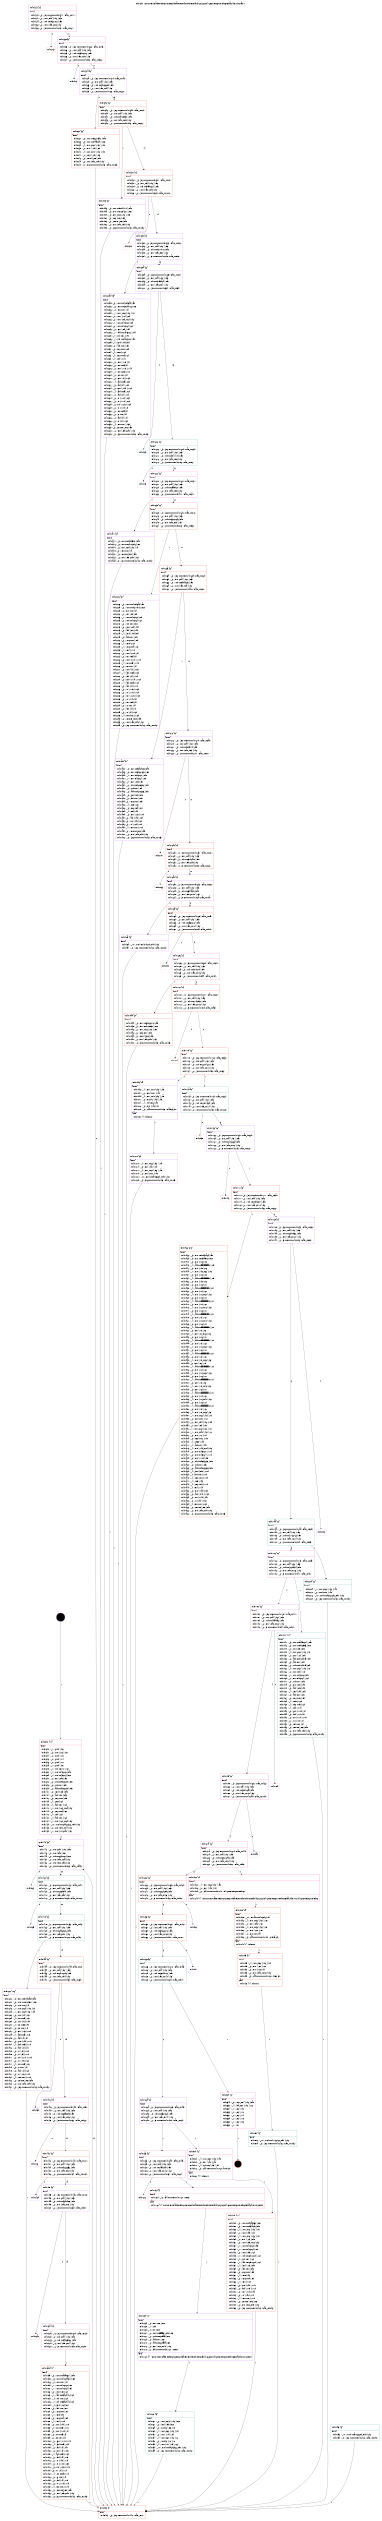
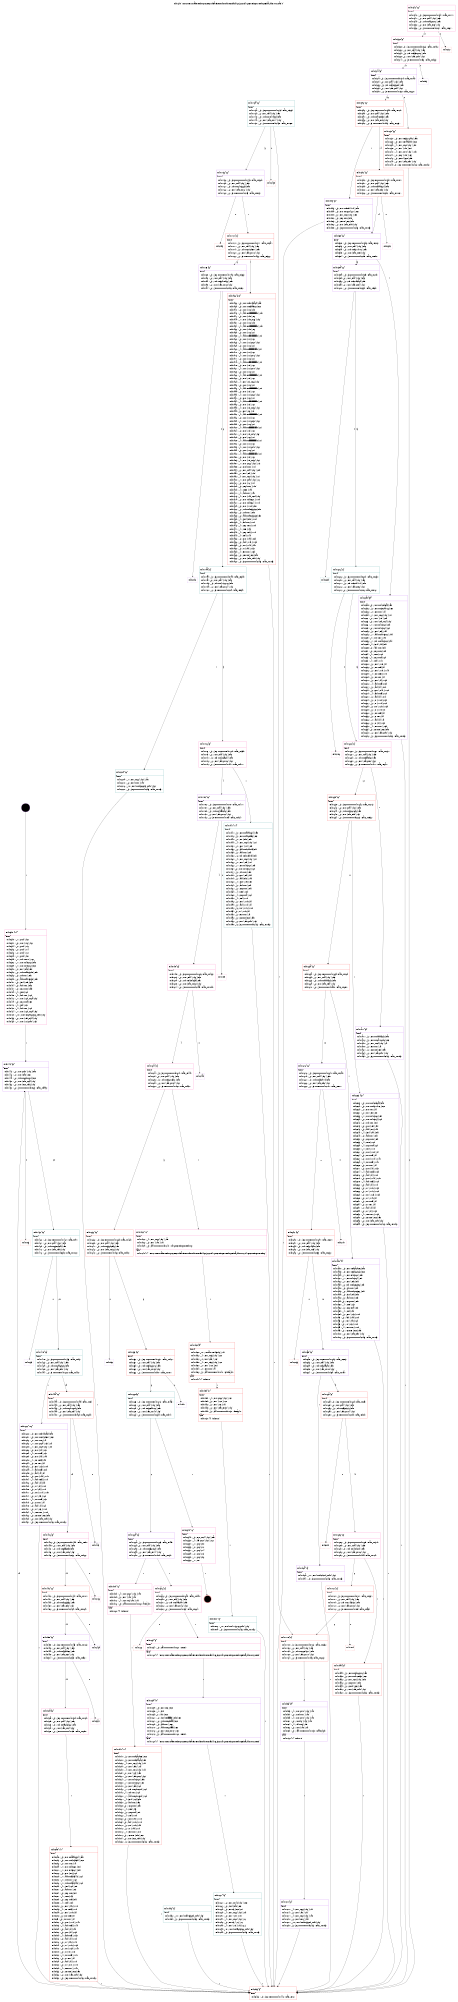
(205, 1080) -> (279, 882)
